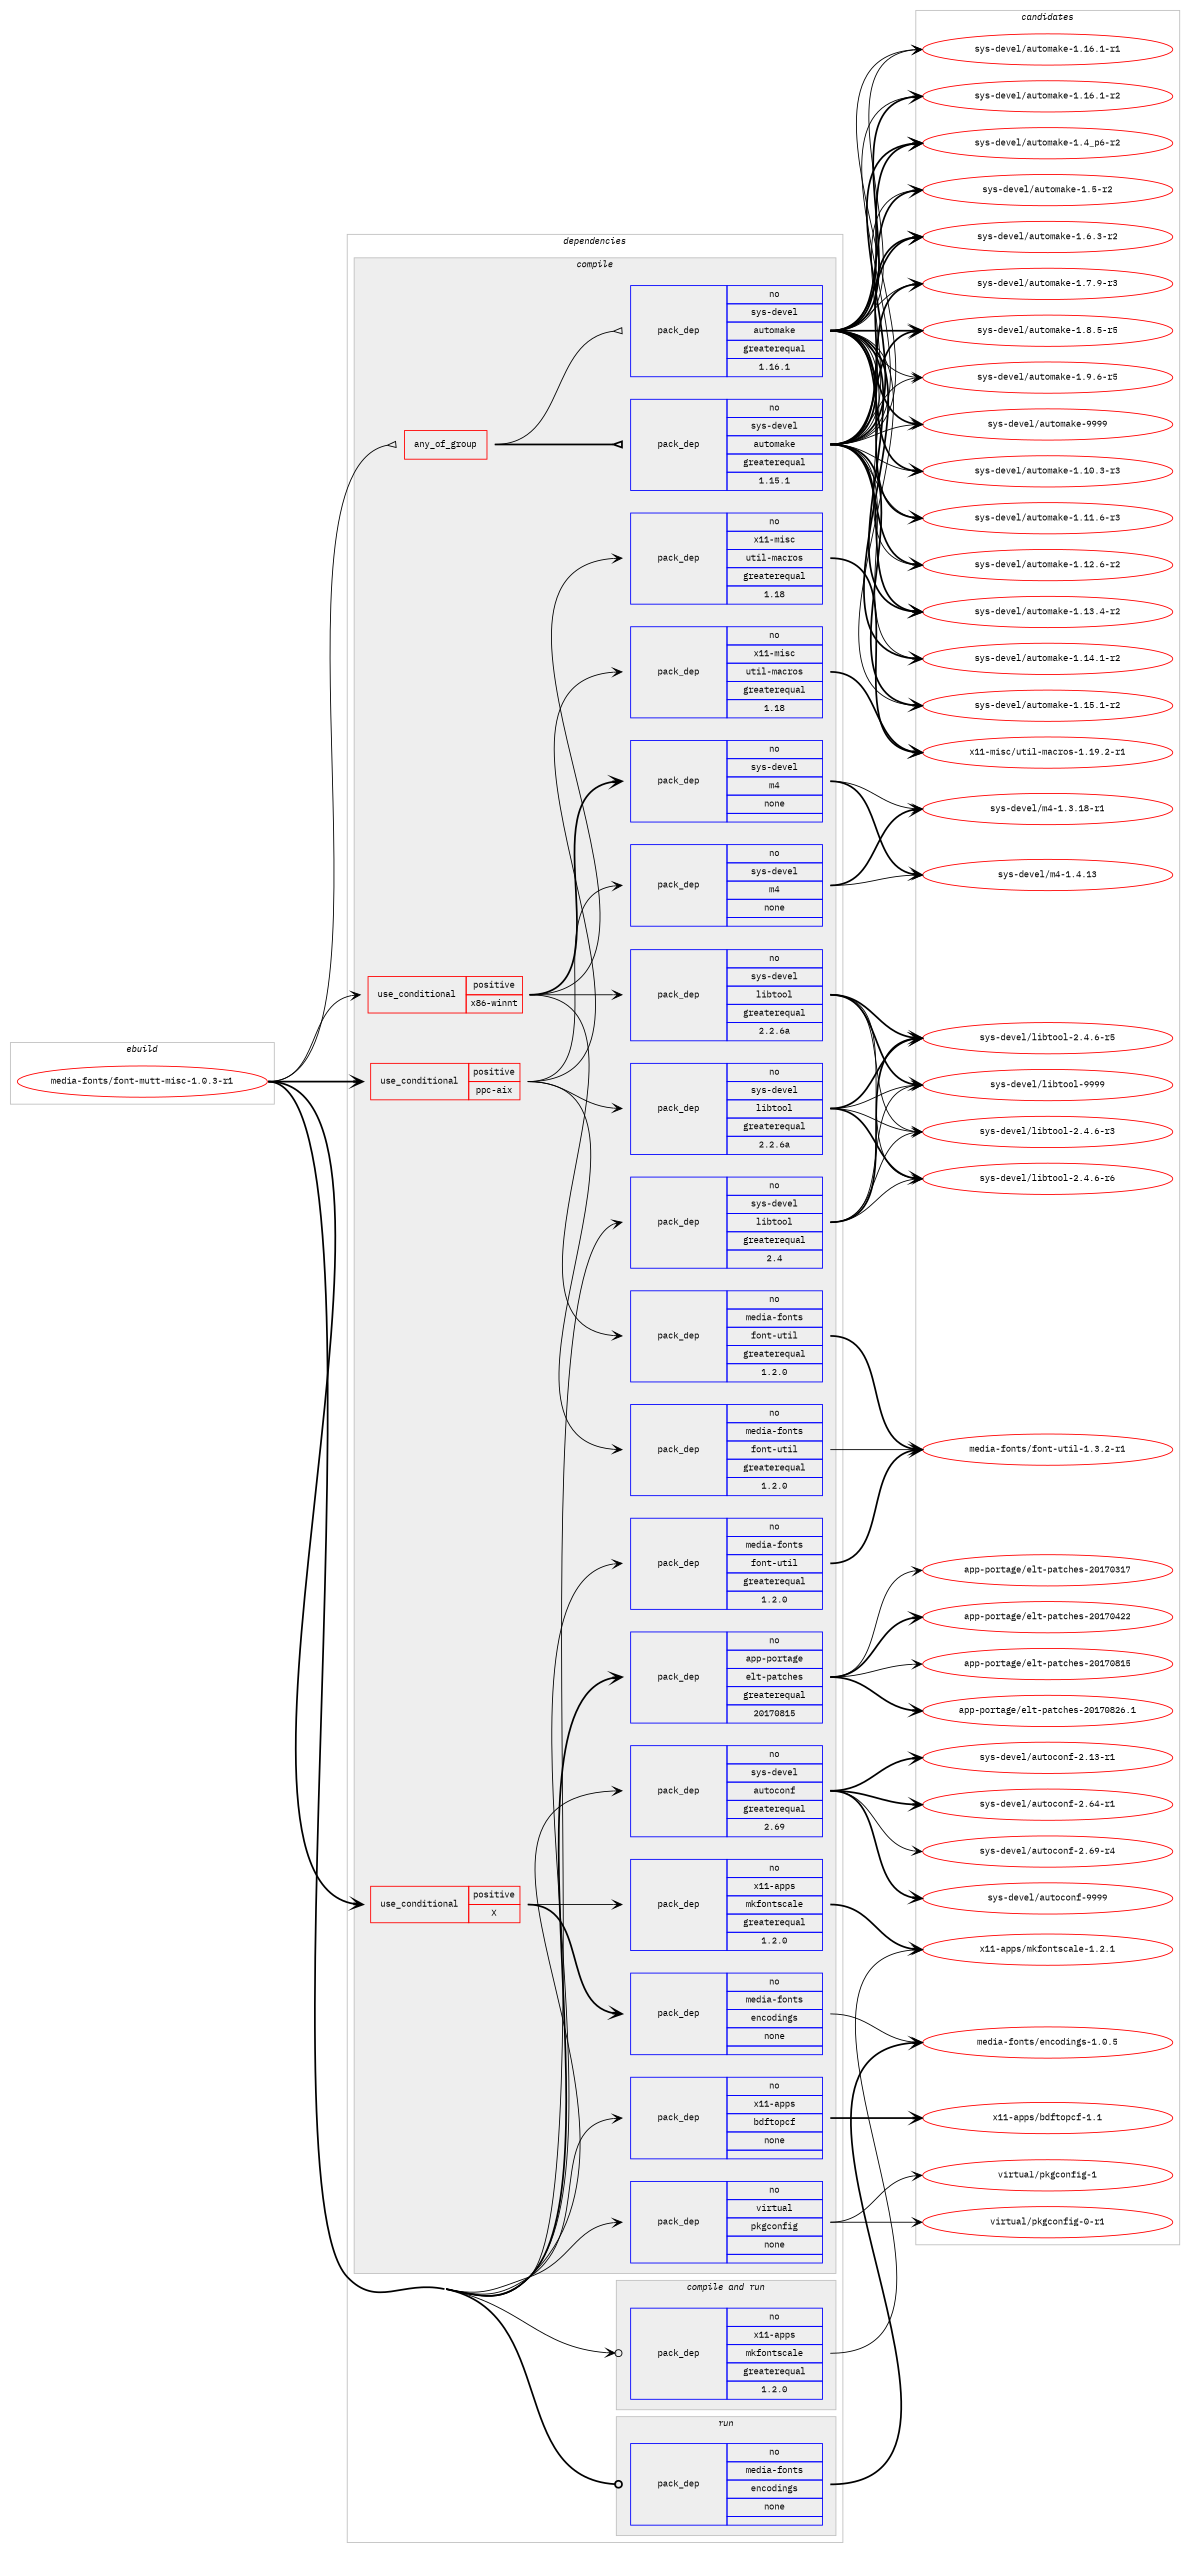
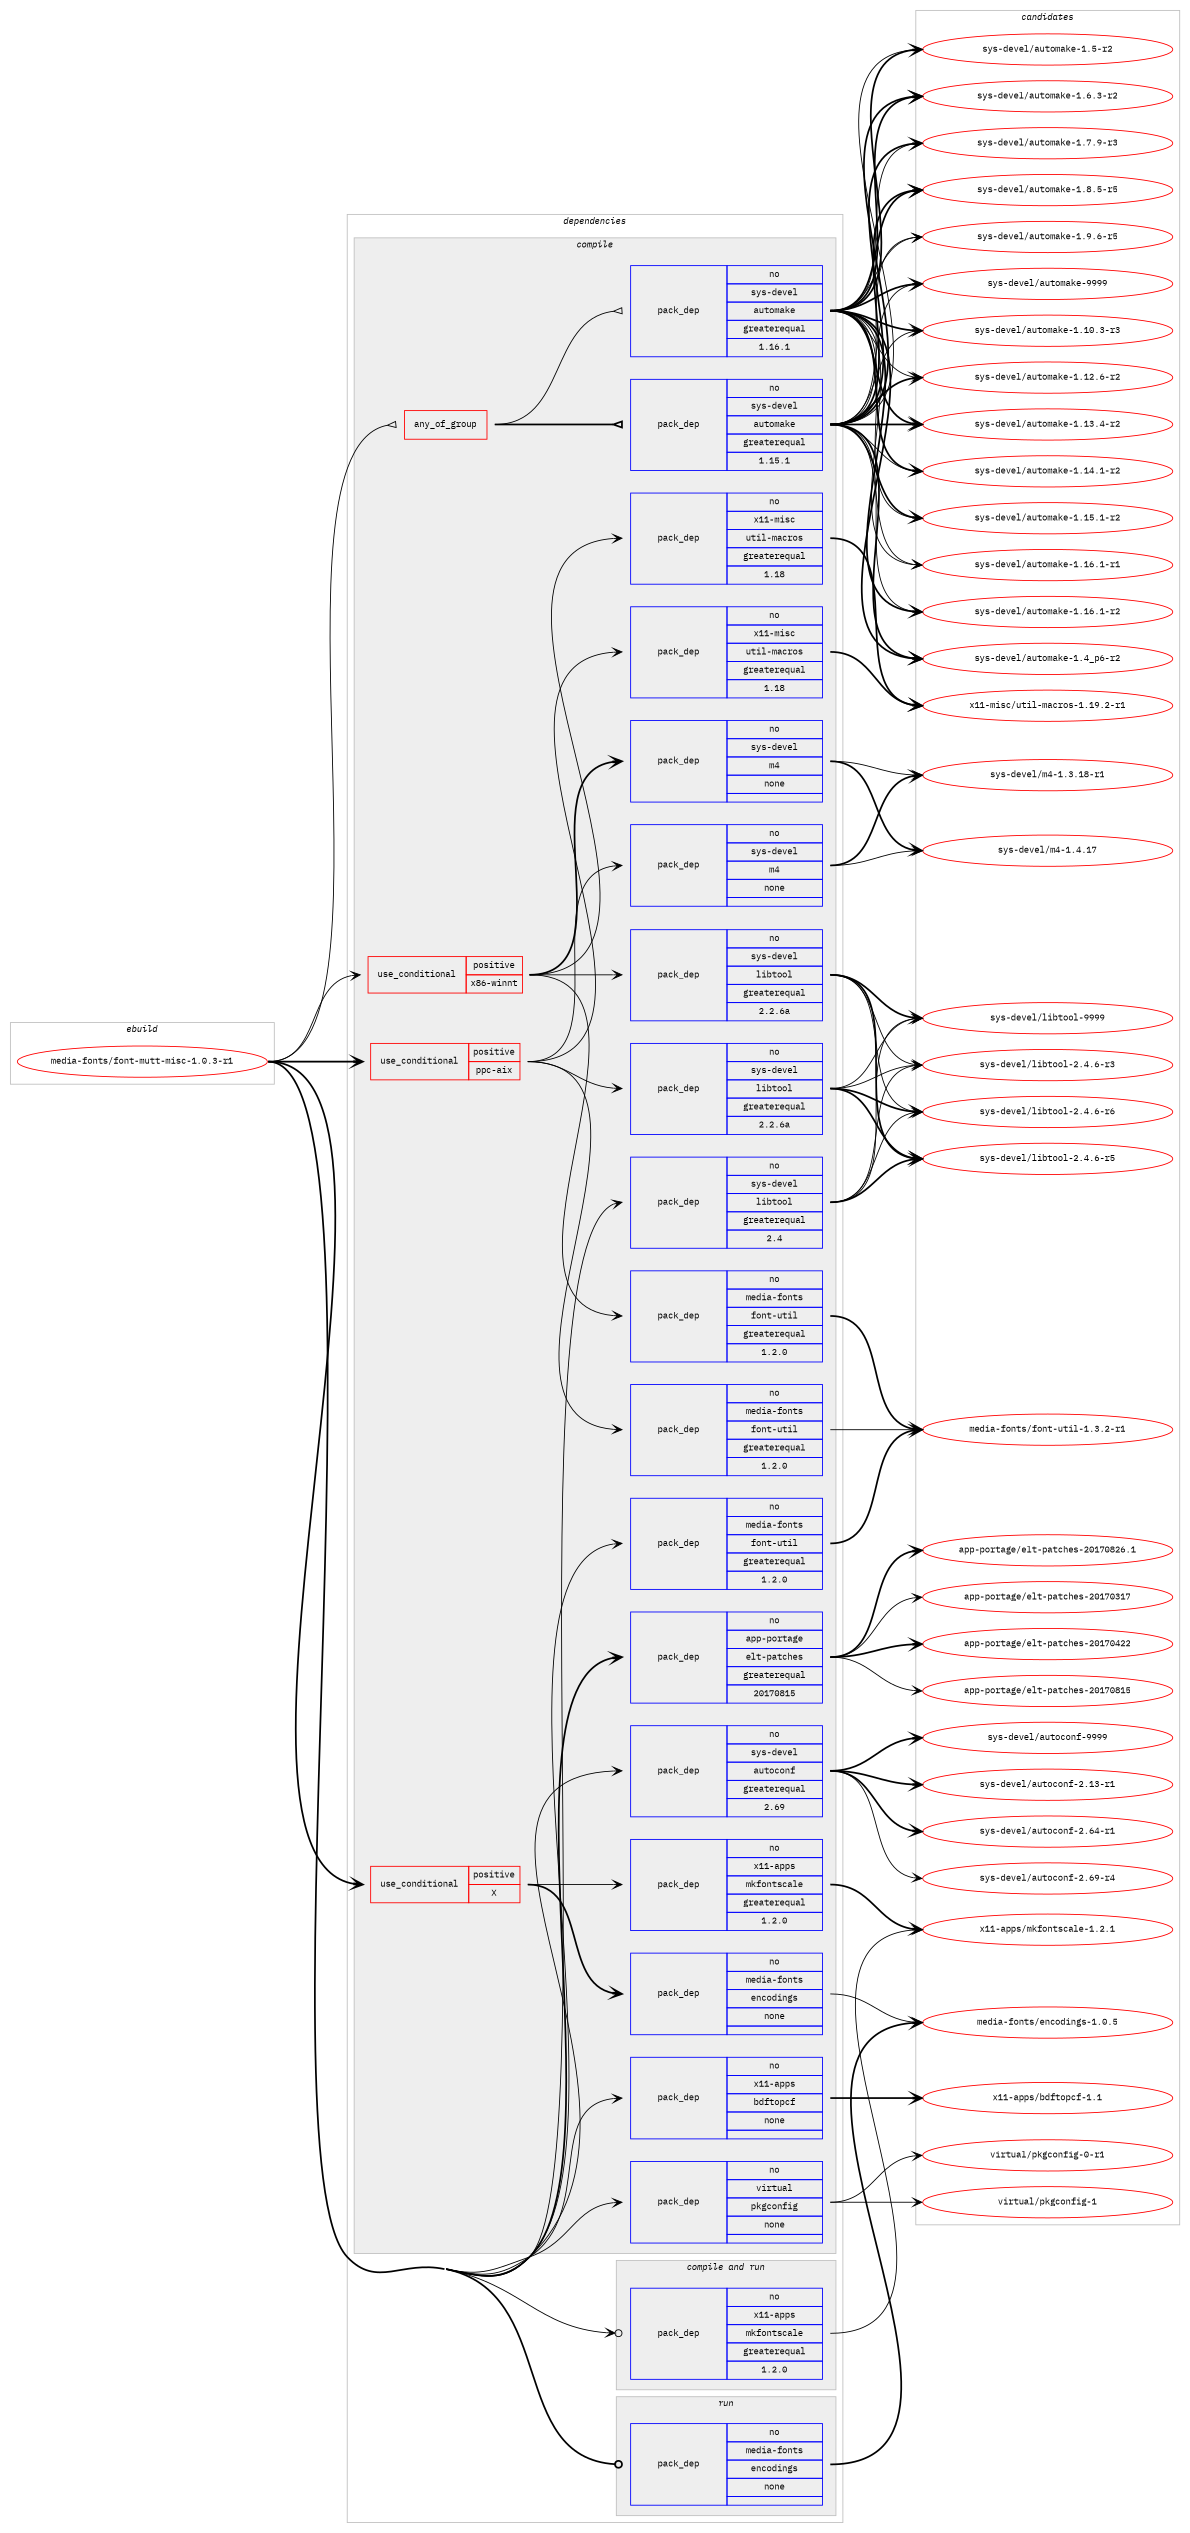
(1048, 518) -> none
(1048, 875) -> (1048, 851)
